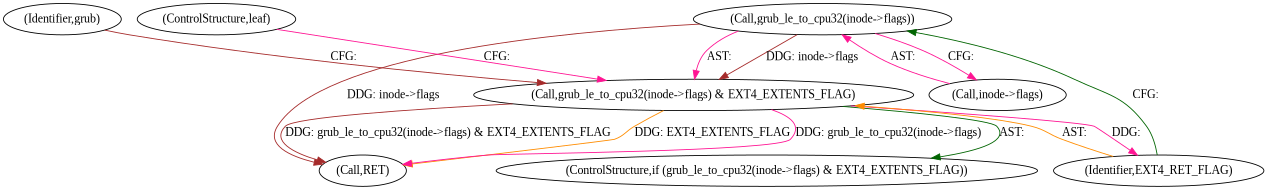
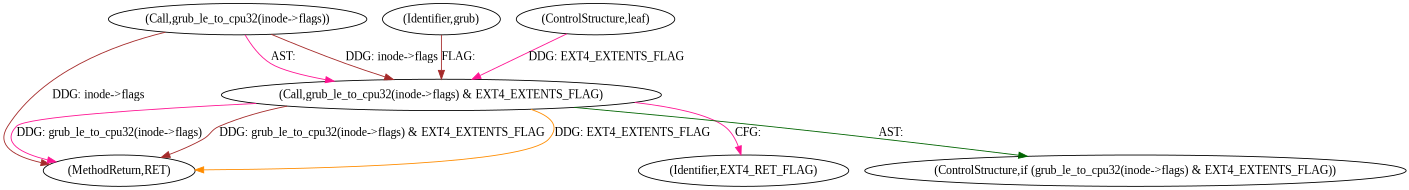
(345, 57) -> (460, 57)
(499, 57) -> (606, 57)
(1053, 70) -> none
(998, 95) -> none
(1023, 124) -> none
(1128, 133) -> (750, 133)
(363, 171) -> (119, 171)
